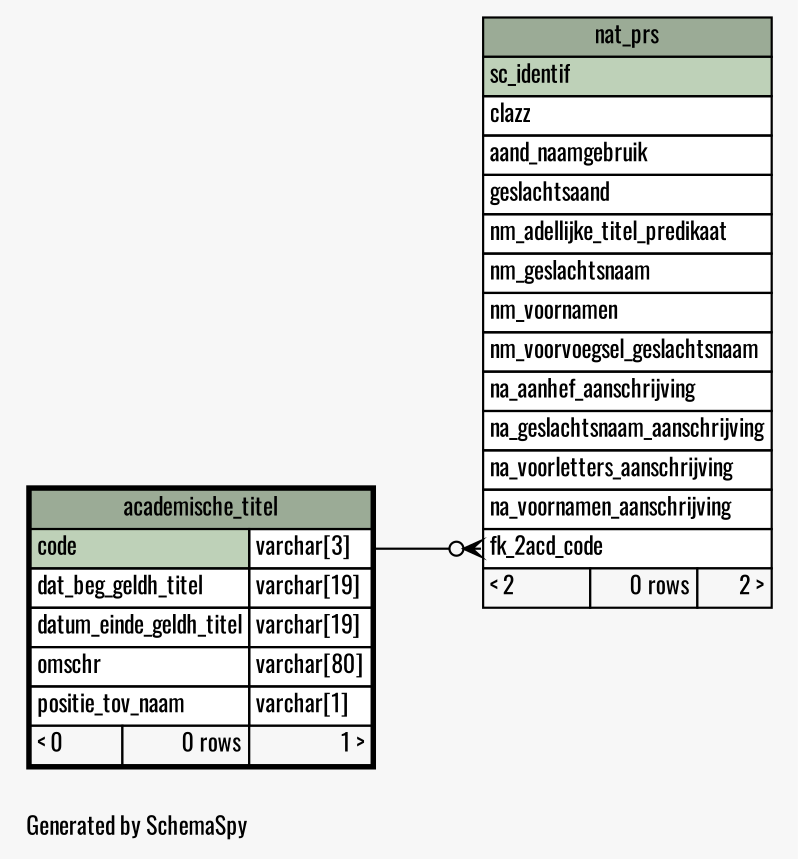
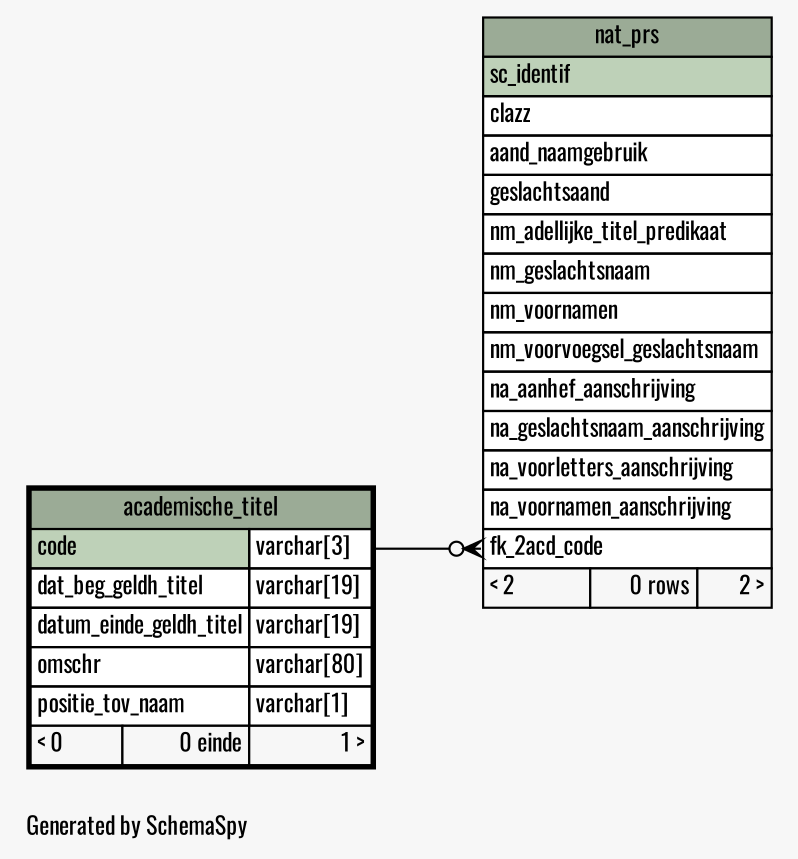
(212, 744) -> (211, 744)
